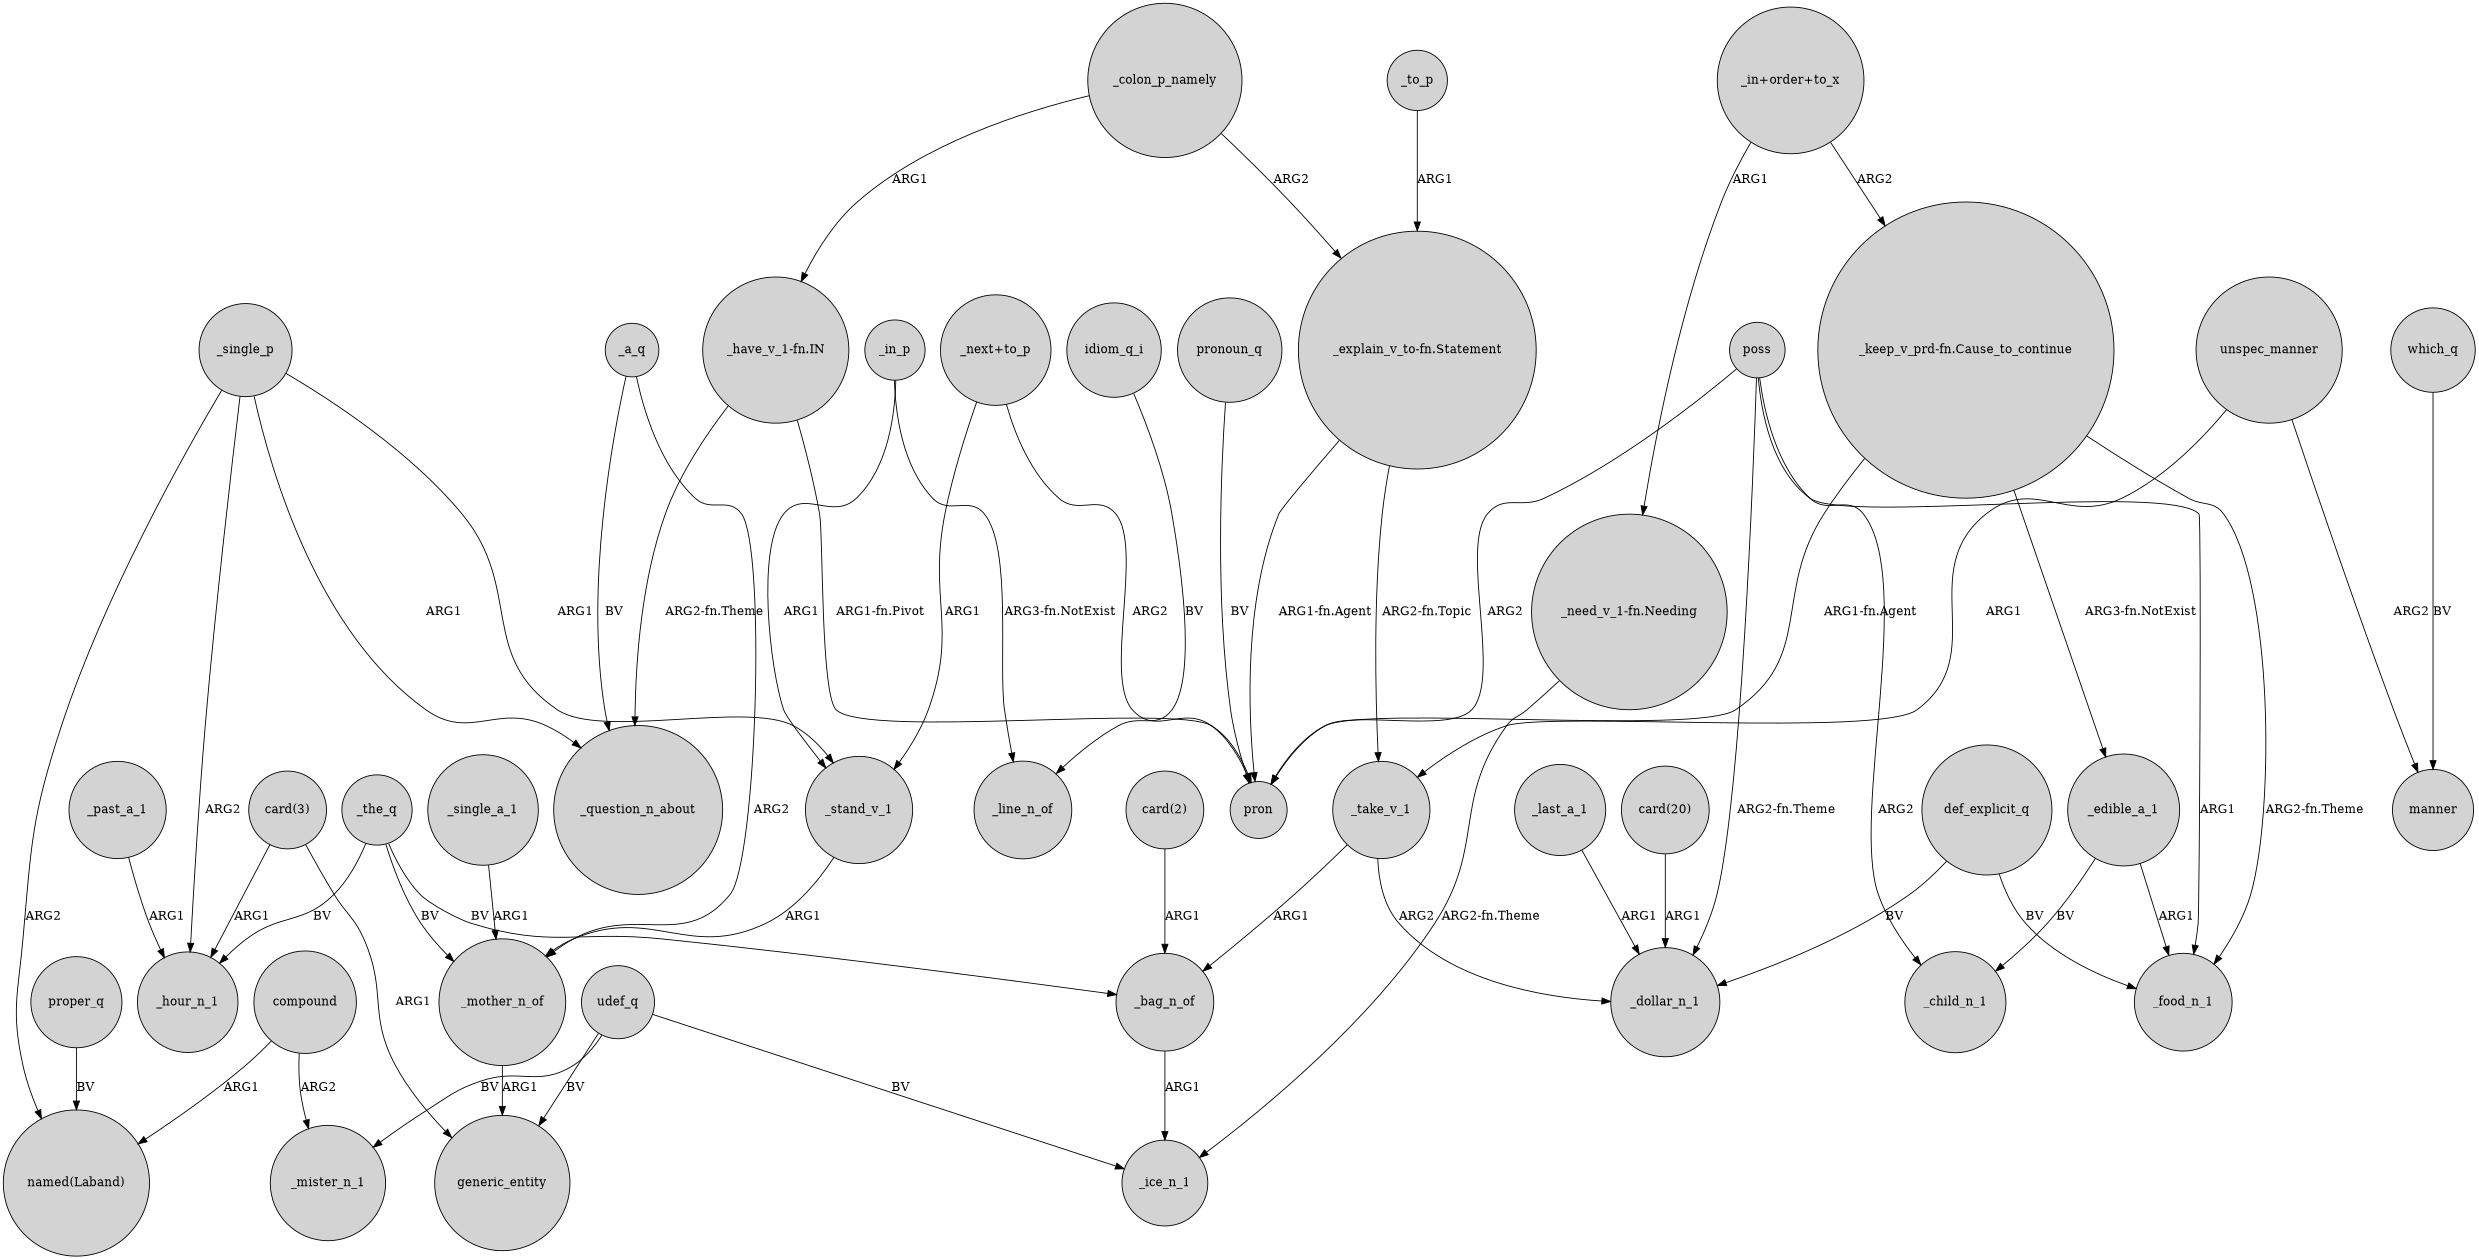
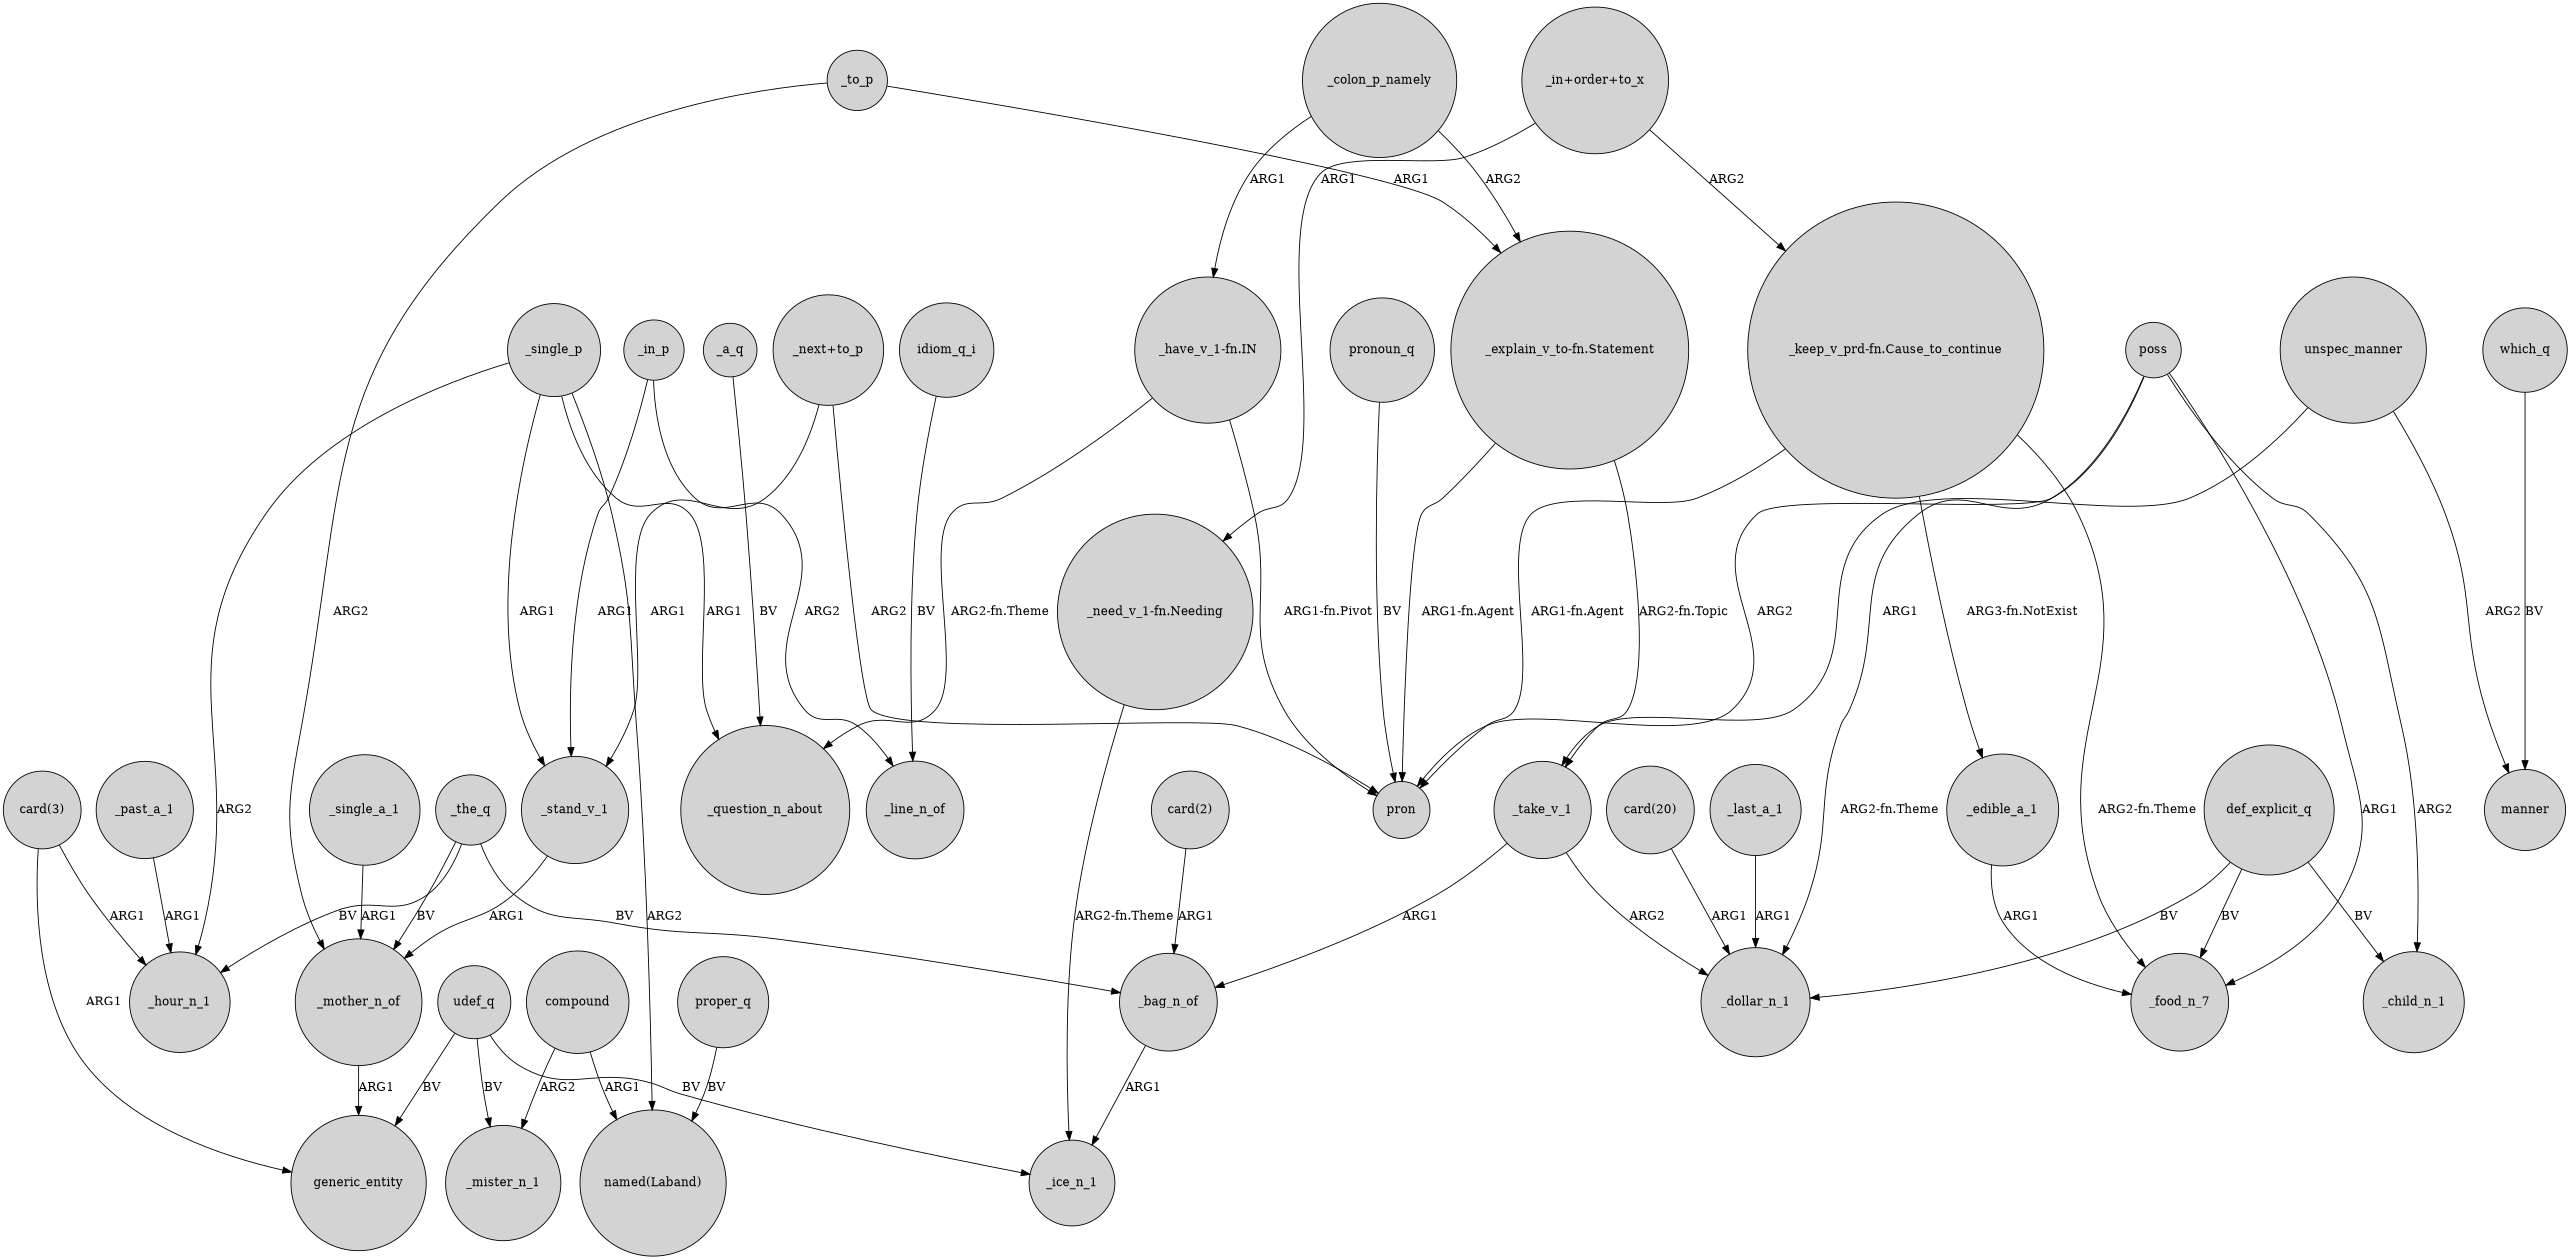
(1060, 612) -> (823, 612)
(755, 706) -> (370, 379)
(2054, 916) -> (2343, 908)
(2183, 1002) -> (2180, 1002)
